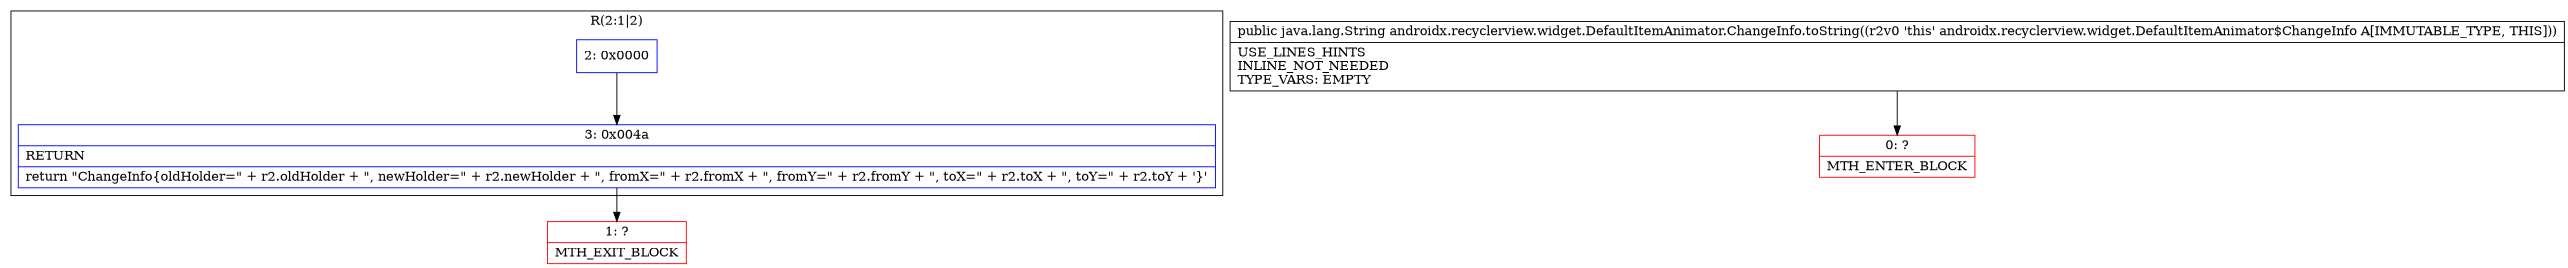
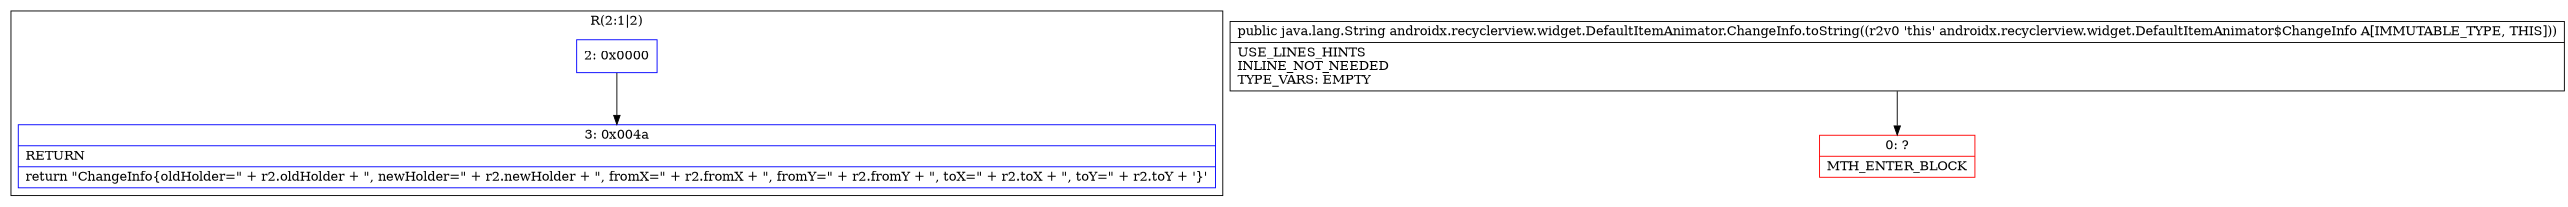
(617, 243) -> none
